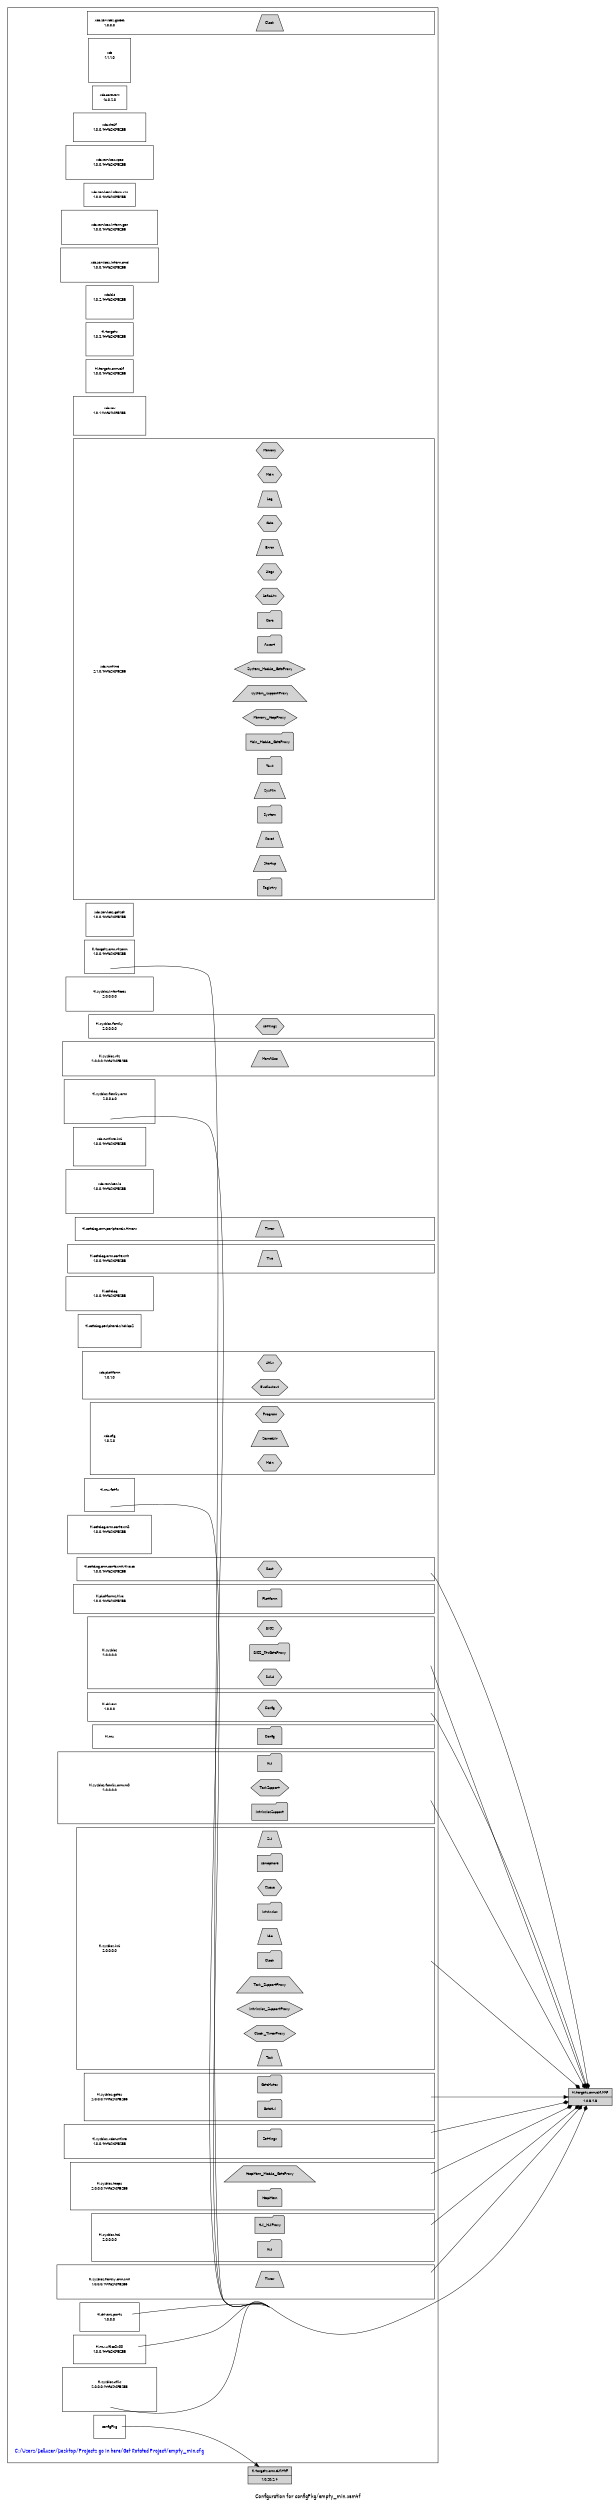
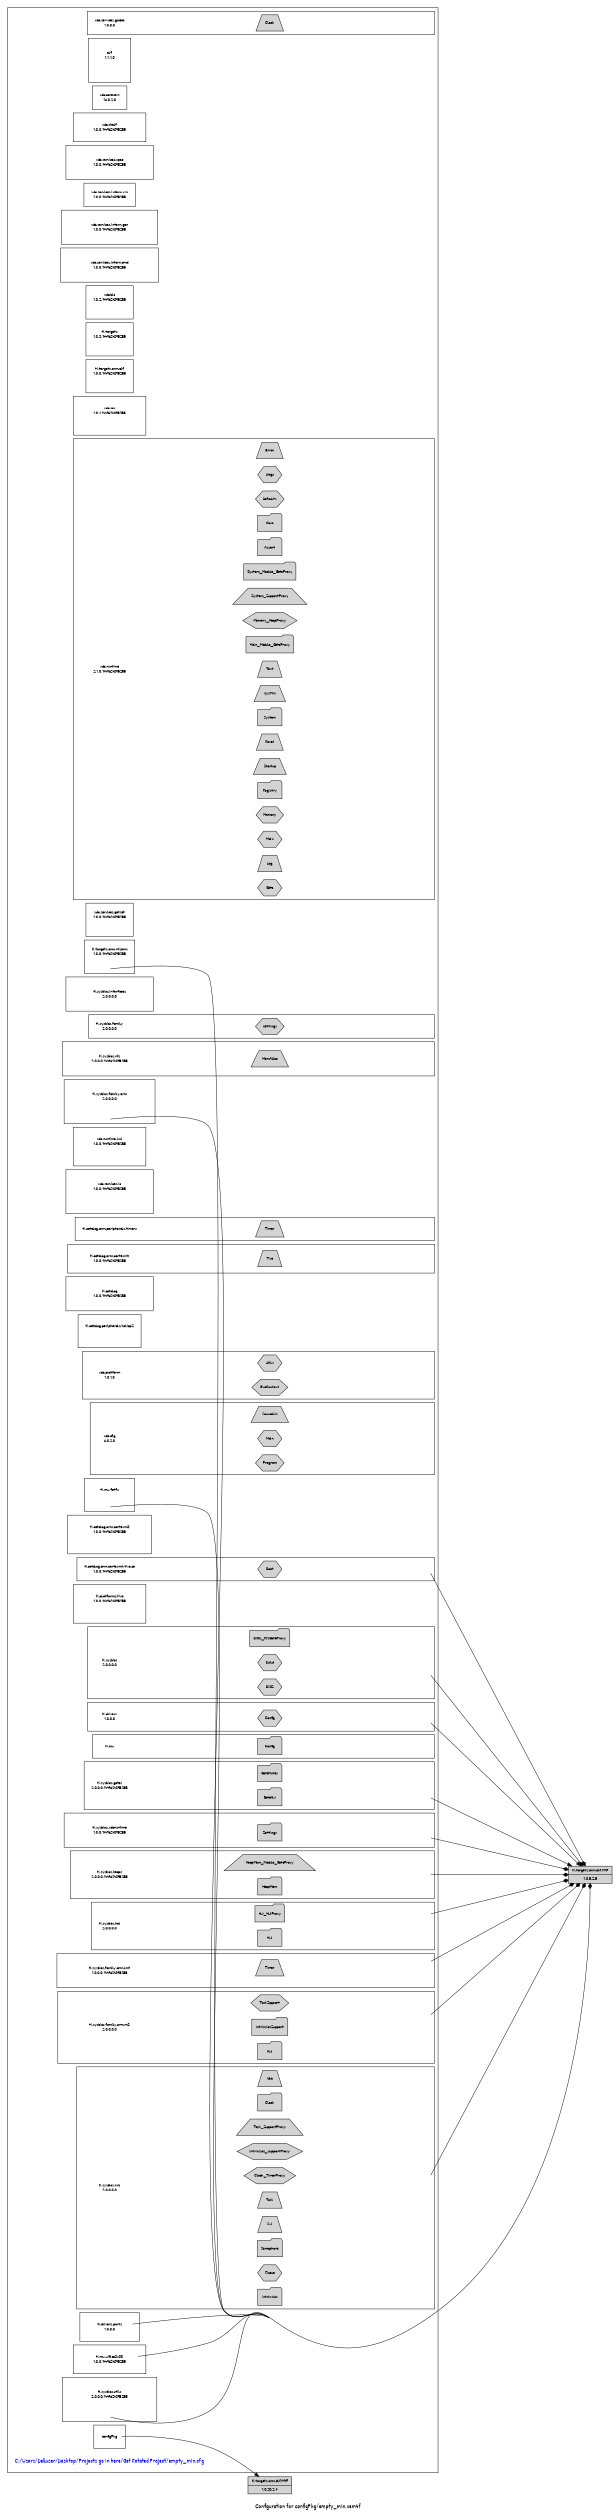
(110, 55) -> (110, 55)
(270, 669) -> (270, 572)
(270, 766) -> (270, 669)
(110, 1097) -> (110, 1097)
(110, 1439) -> (110, 1439)
(270, 1599) -> none
